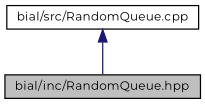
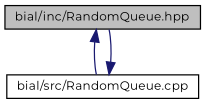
none -> (95, 58)
